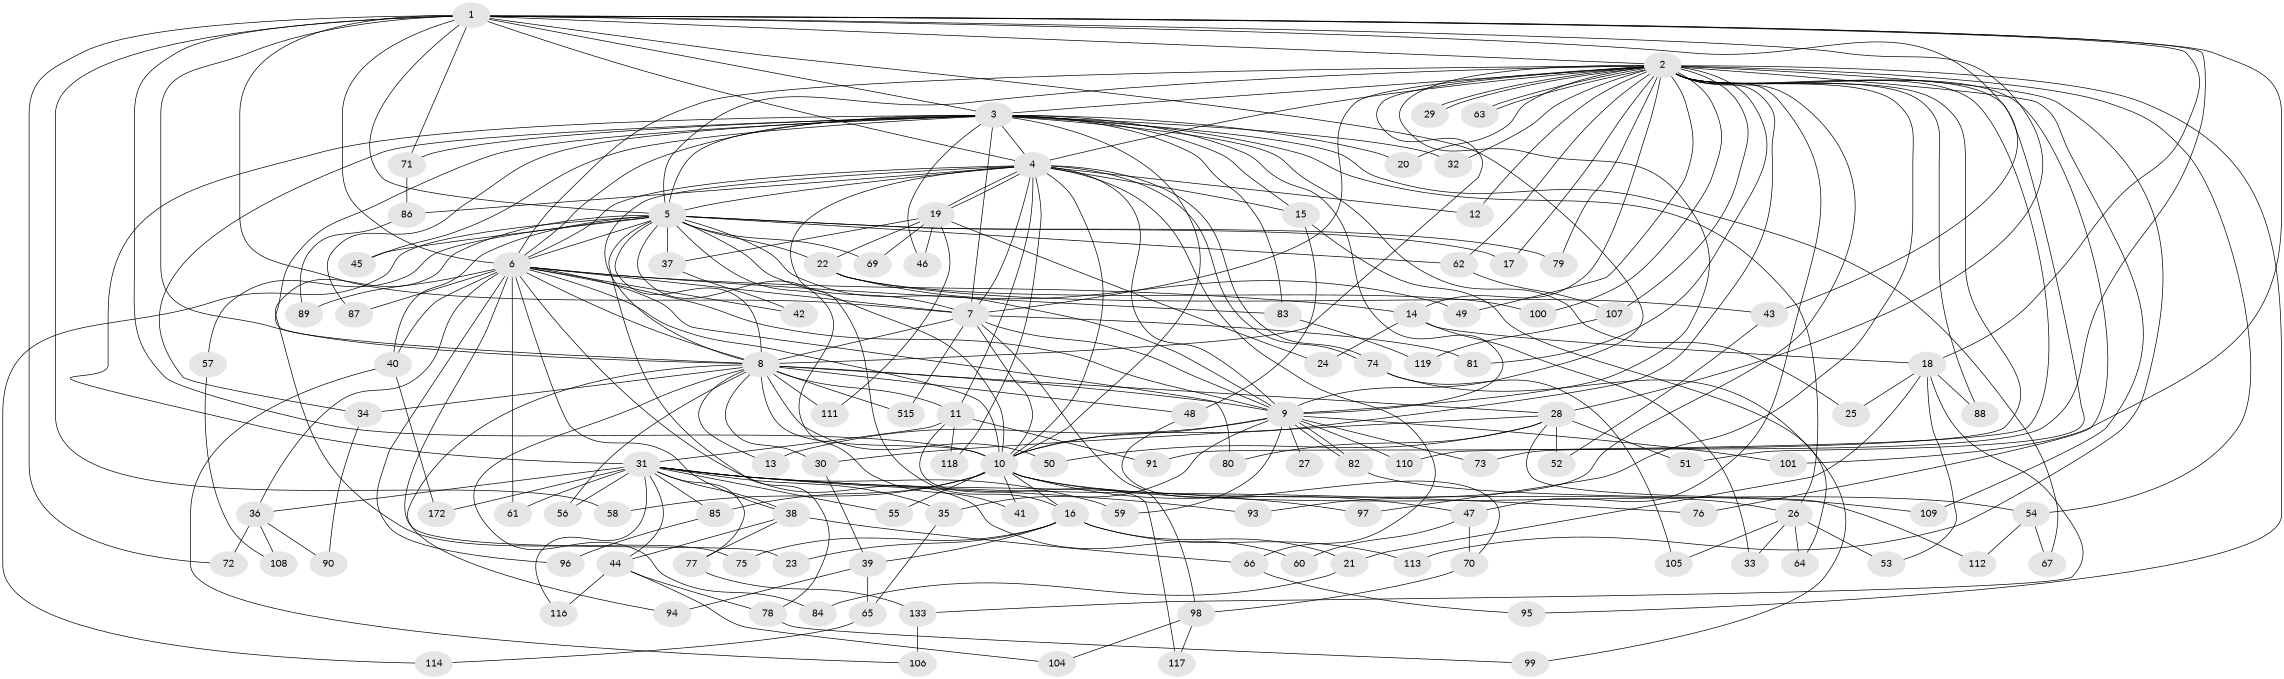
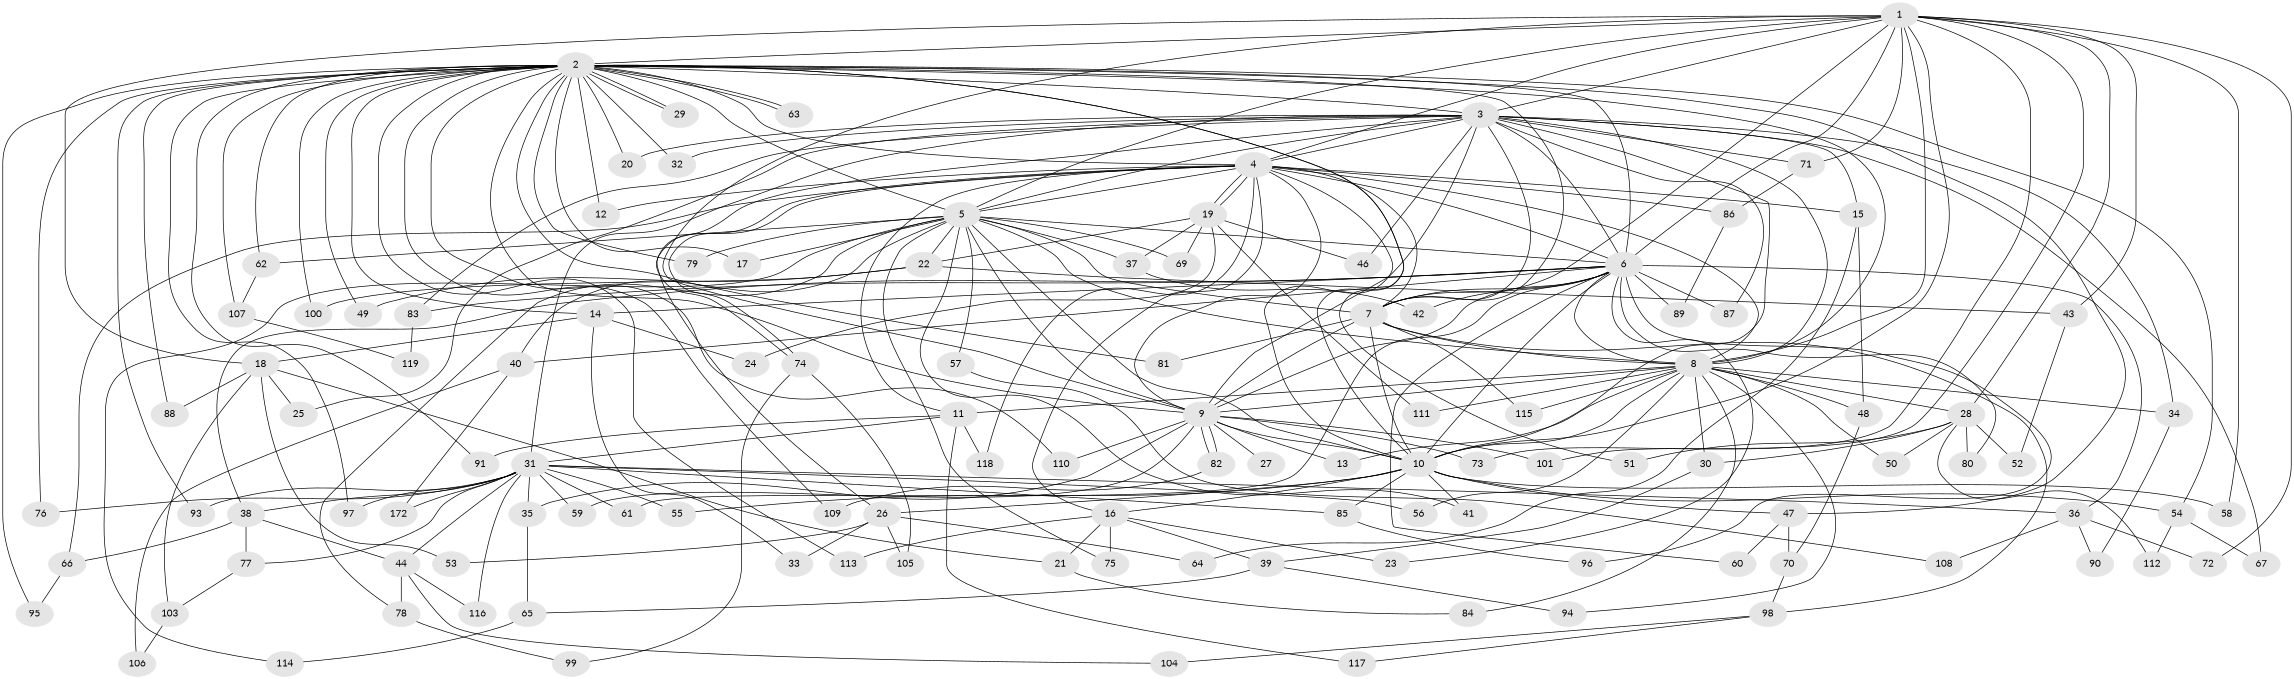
(357, 265) -> none
(906, 414) -> (1524, 414)
(918, 614) -> (170, 614)
